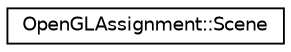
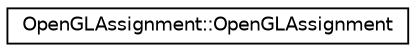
(146, 26) -> (208, 26)
